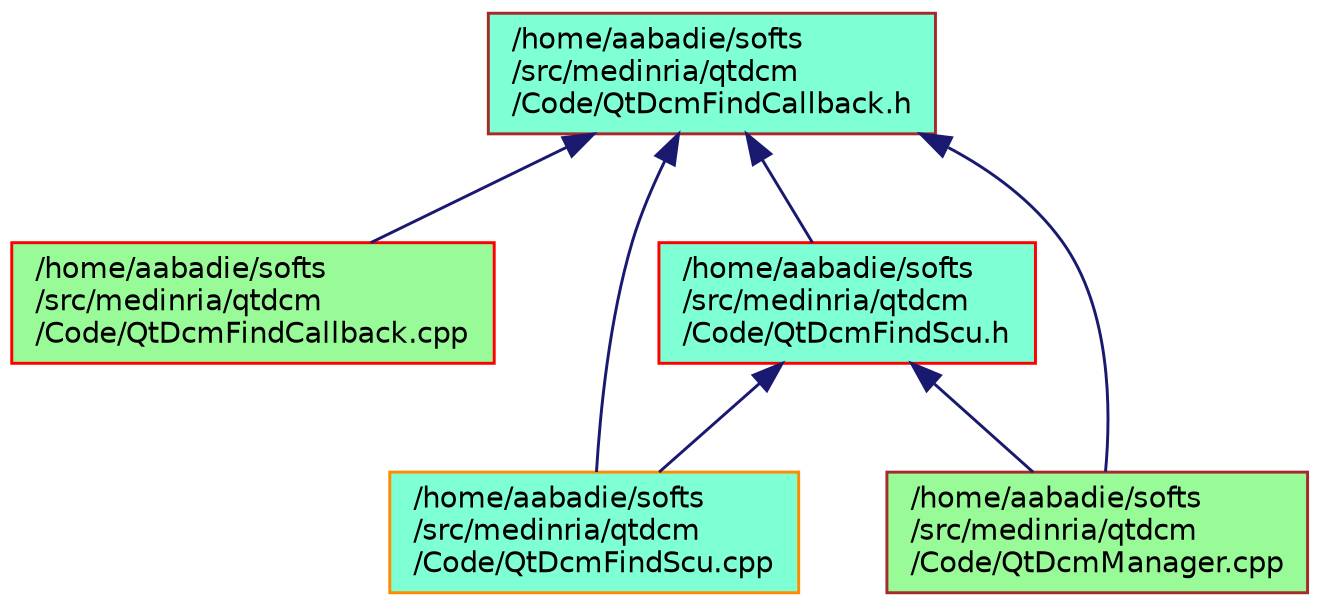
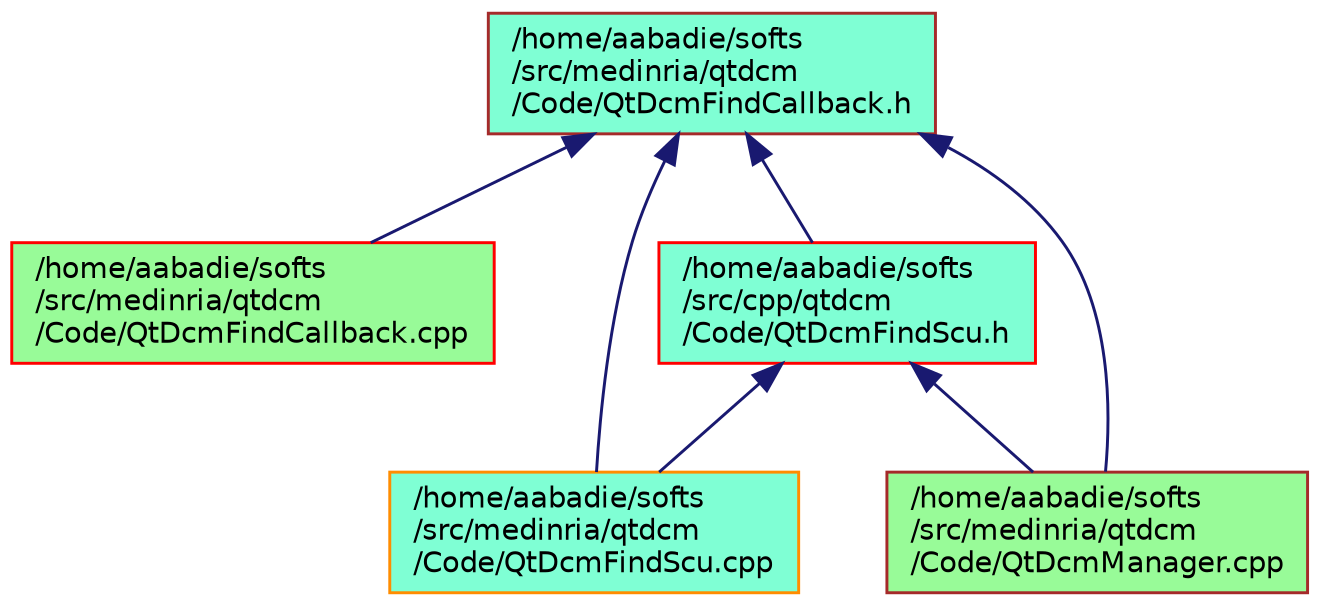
(847, 303) -> (847, 303)
